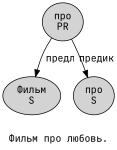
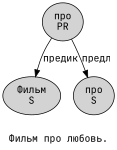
(61, 59) -> (61, 59)
(97, 59) -> (97, 59)
